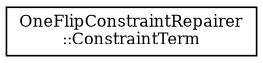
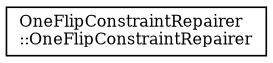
(132, 31) -> (136, 31)
